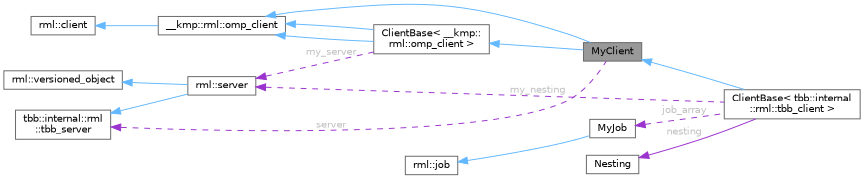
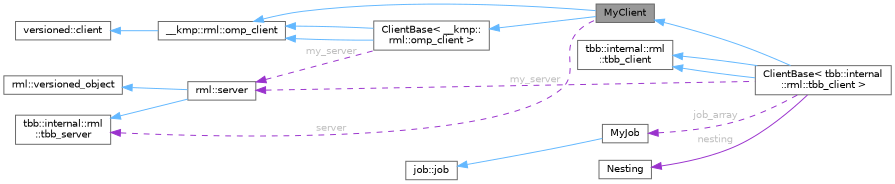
(63, 26) -> (63, 31)
none -> (625, 55)
(536, 90) -> (533, 80)
(432, 165) -> (432, 171)
